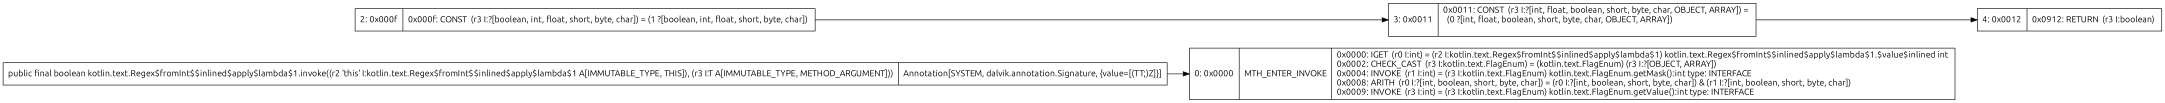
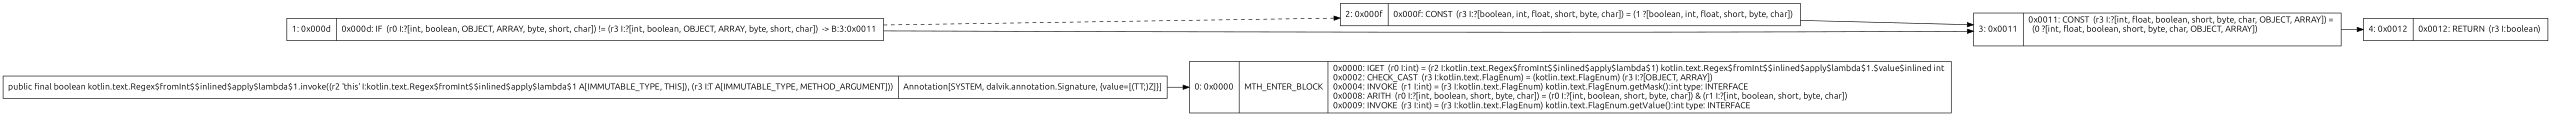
(2094, 20) -> (2481, 29)
none -> (585, 29)
(1285, 74) -> (1284, 87)
